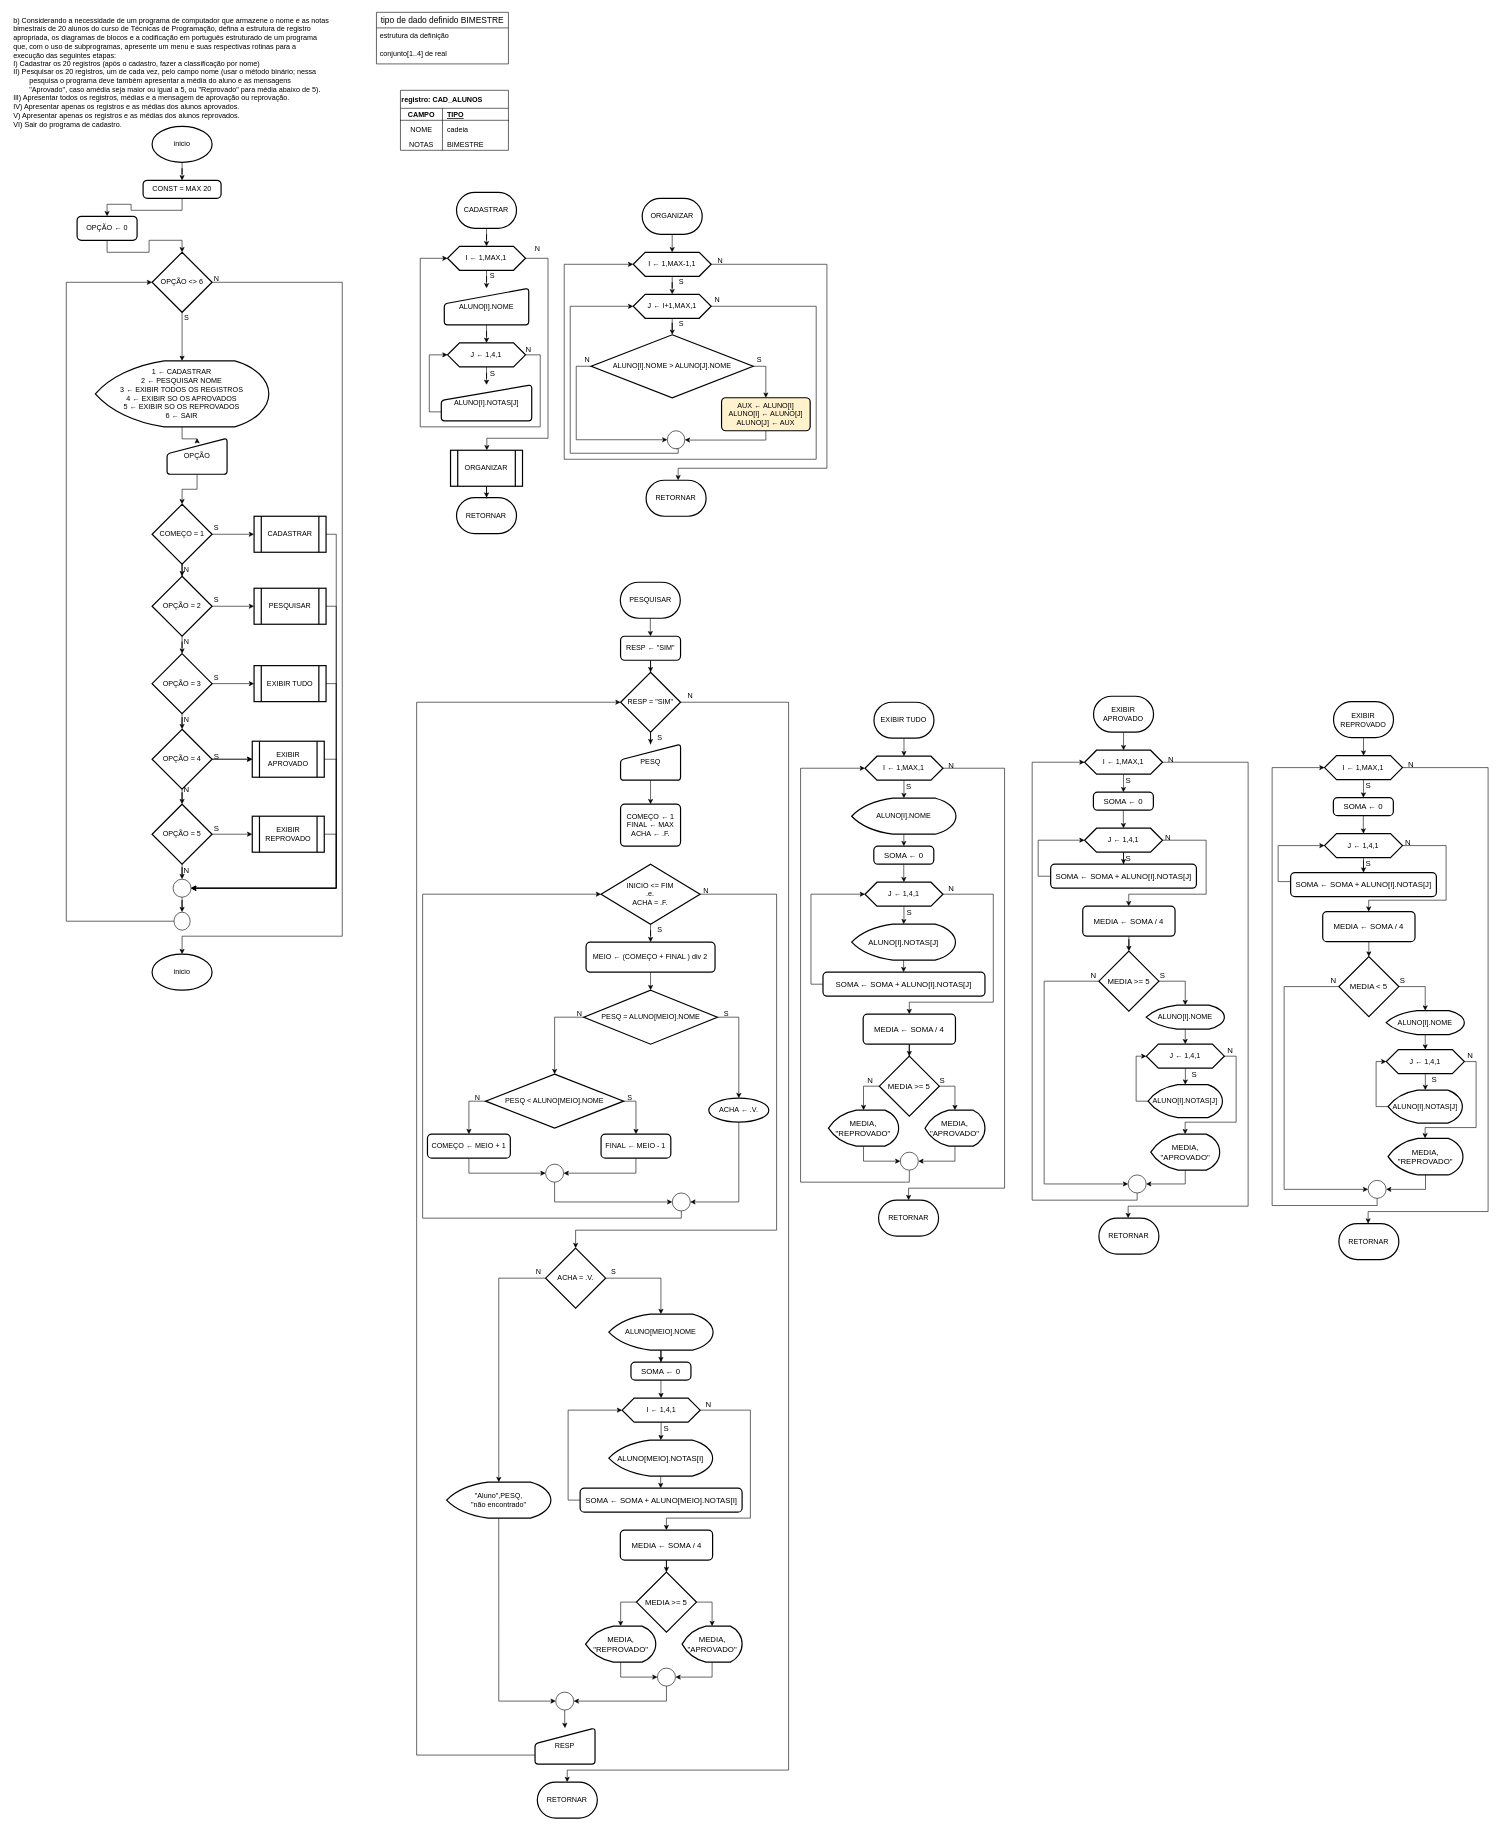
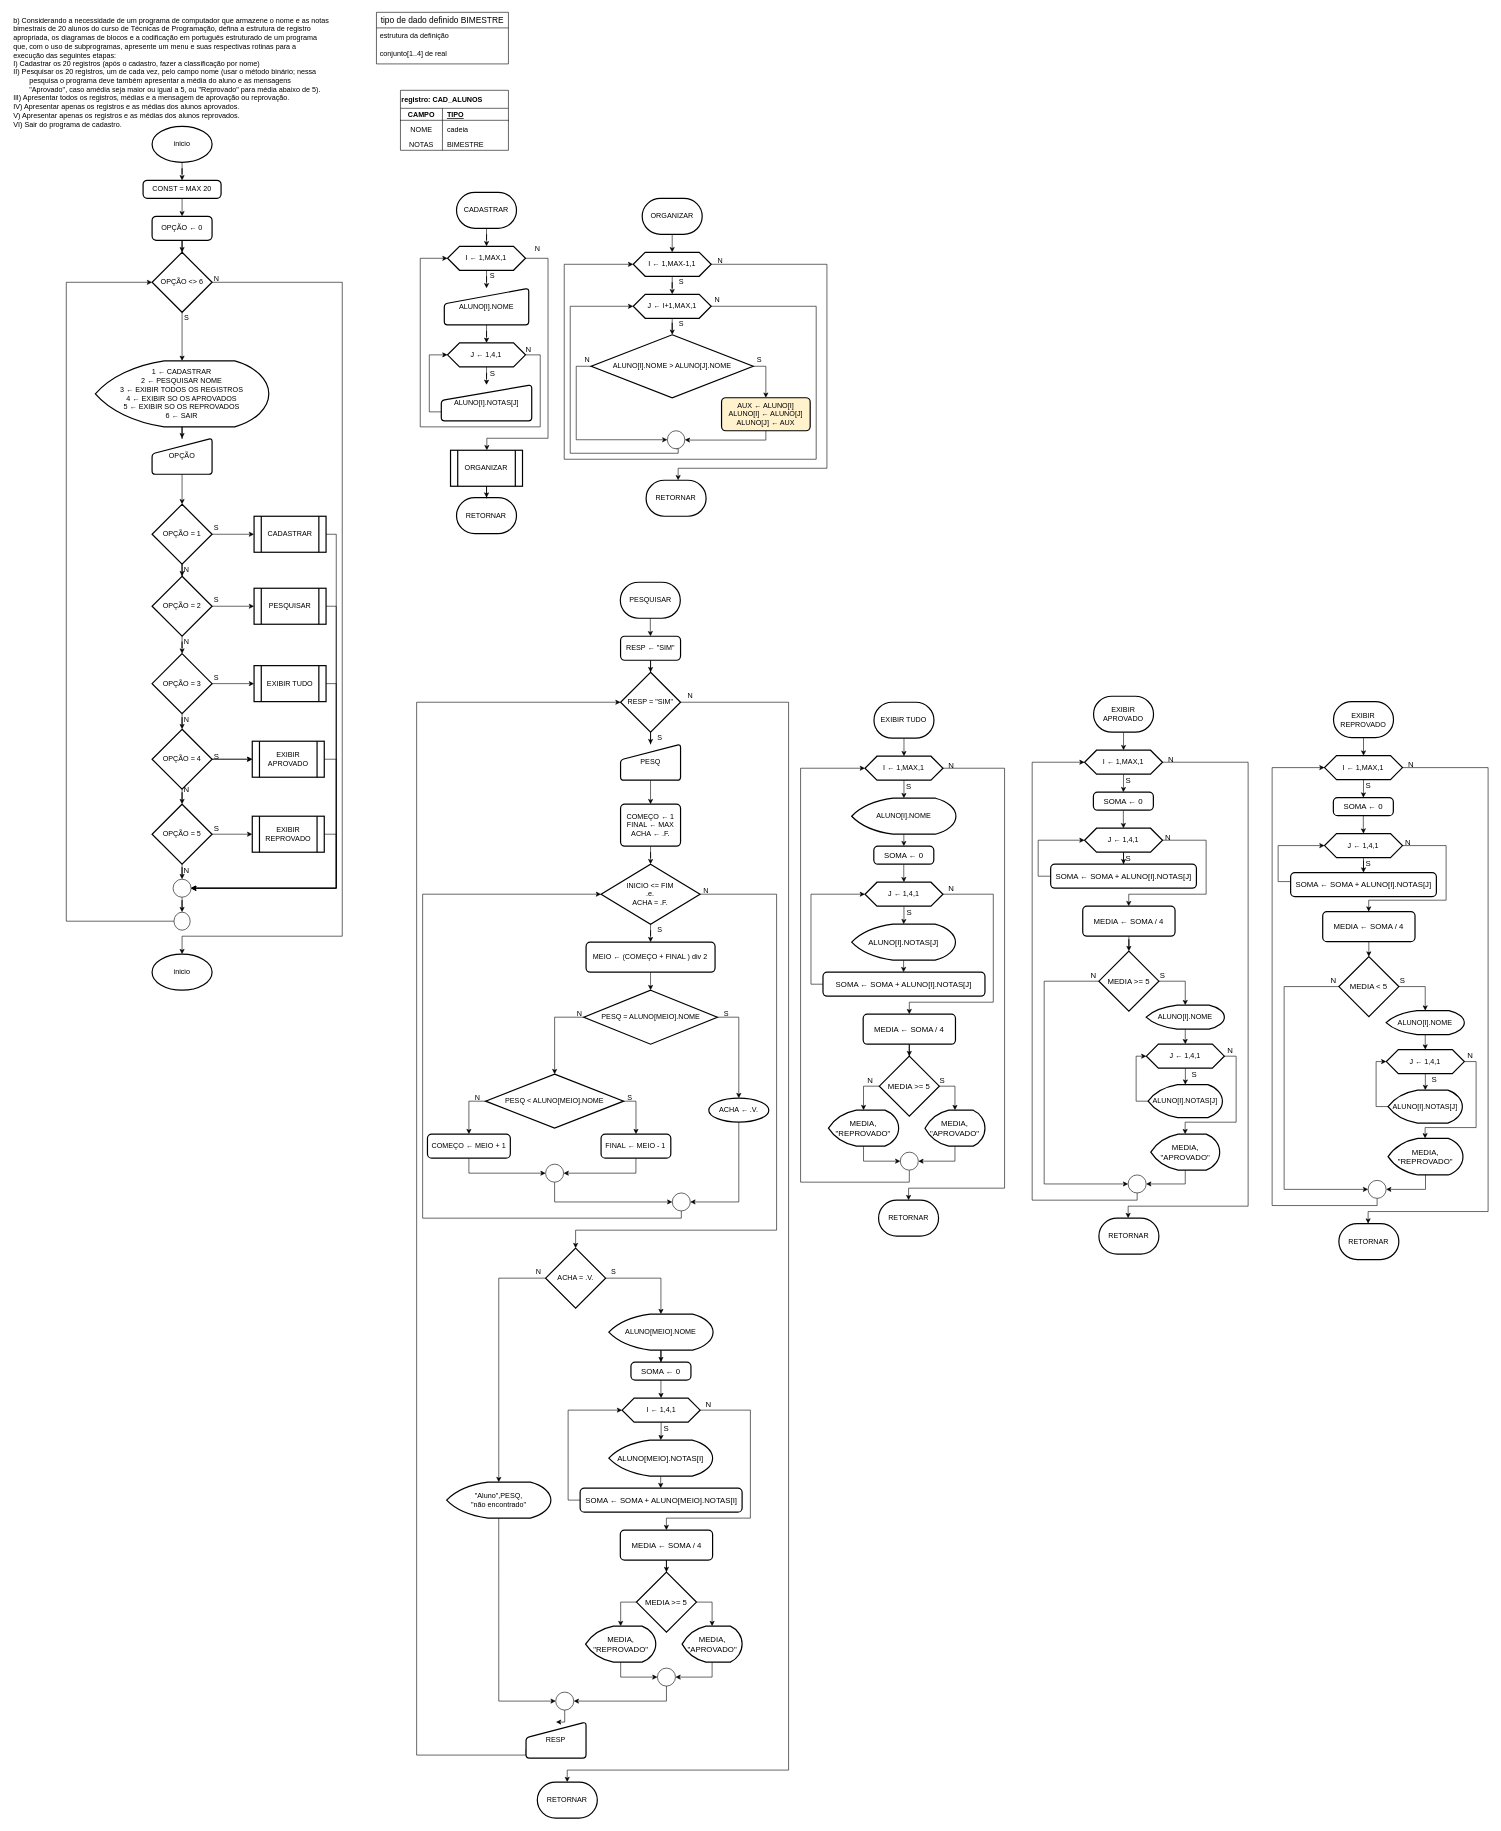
(107, 228) -> (182, 228)
(197, 456) -> (182, 456)
(182, 534) -> (182, 534)
none -> (651, 857)
(565, 1746) -> (556, 1740)
